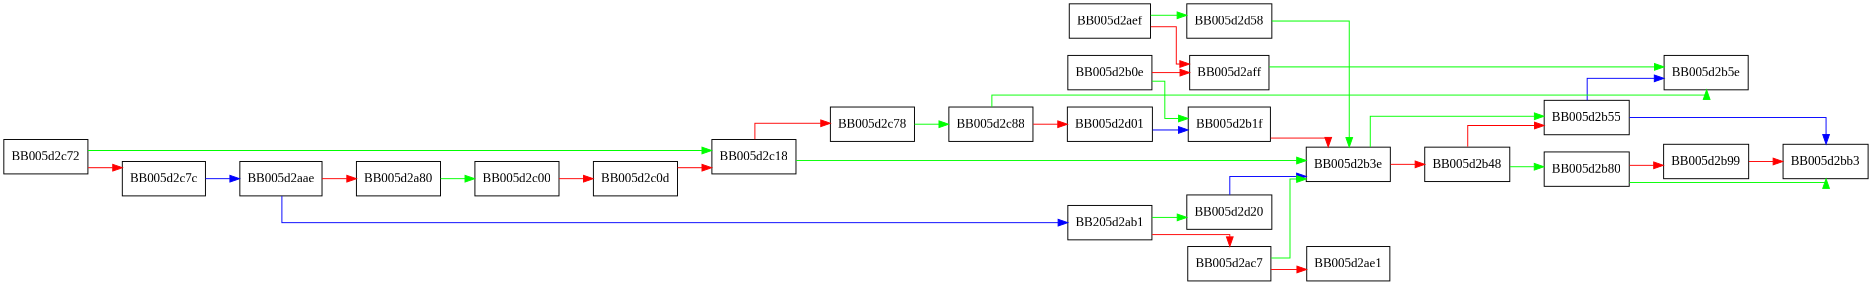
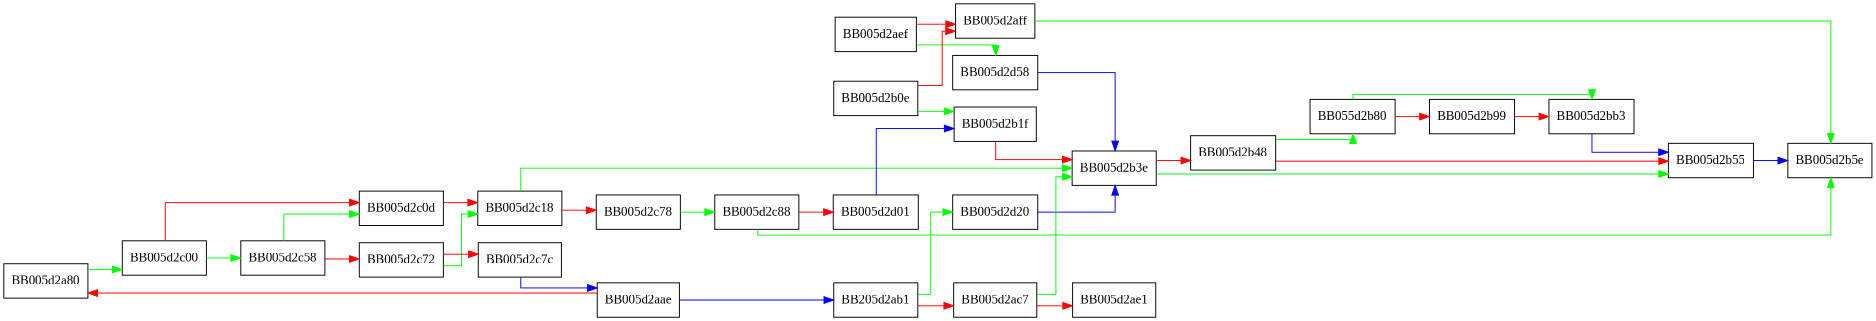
(1349, 41) -> (1111, 73)
(1736, 118) -> (1616, 152)
(1587, 169) -> (1353, 117)
none -> (283, 258)
